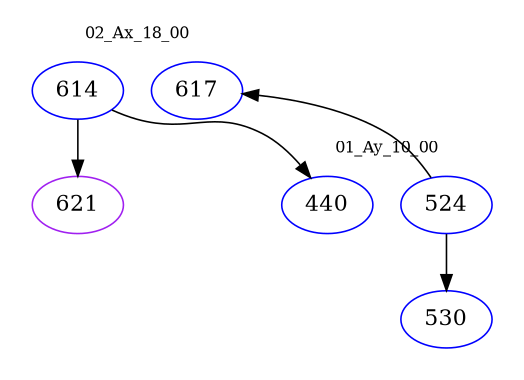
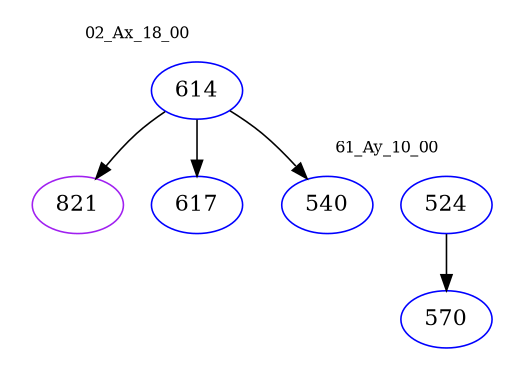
(355, 118) -> (197, 140)
(387, 149) -> (387, 149)
(78, 205) -> (78, 205)
(327, 205) -> (327, 205)
(446, 319) -> (446, 319)
